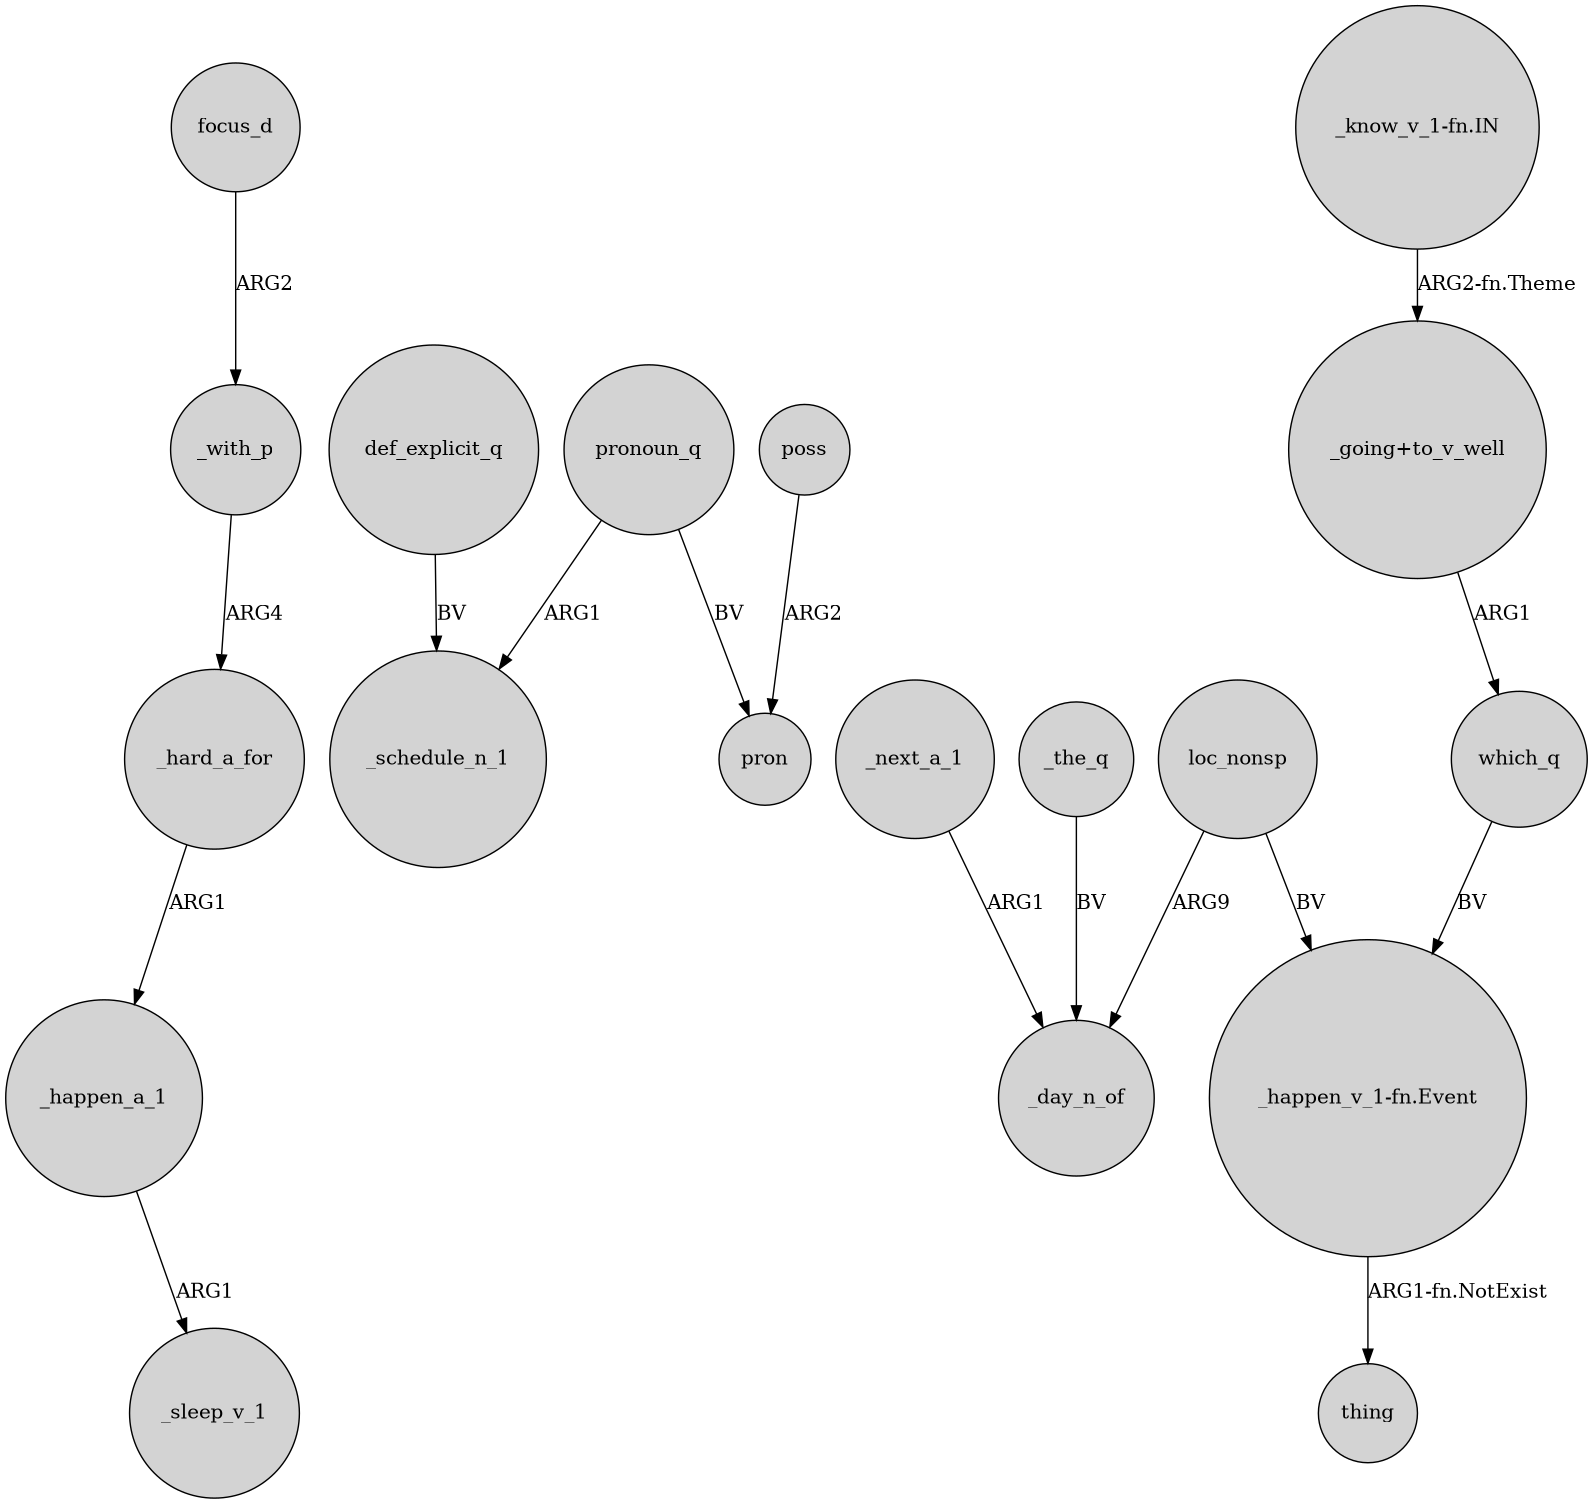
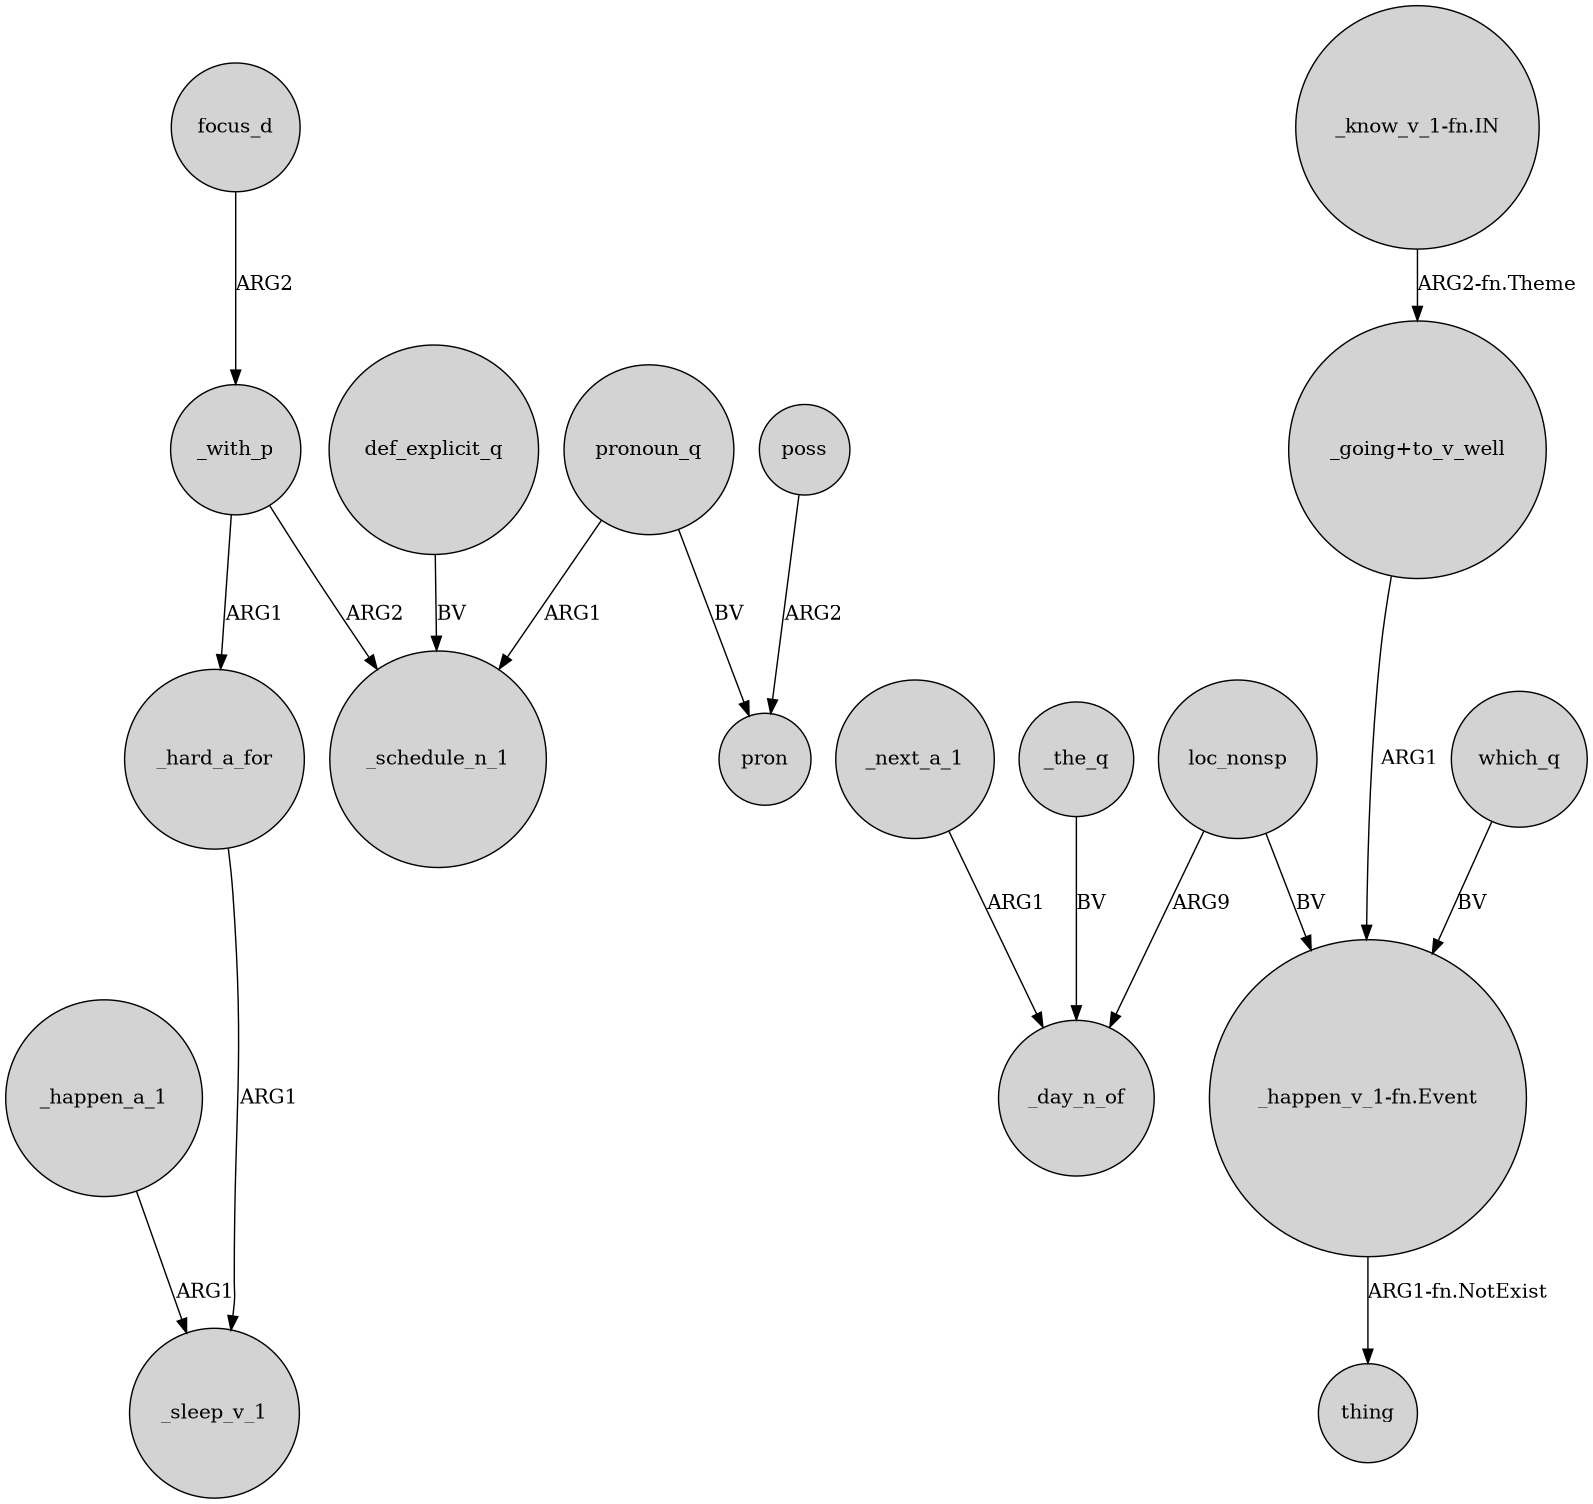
none -> (319, 582)
(255, 615) -> (255, 615)
(1476, 626) -> (1373, 750)
(163, 918) -> (238, 1082)
